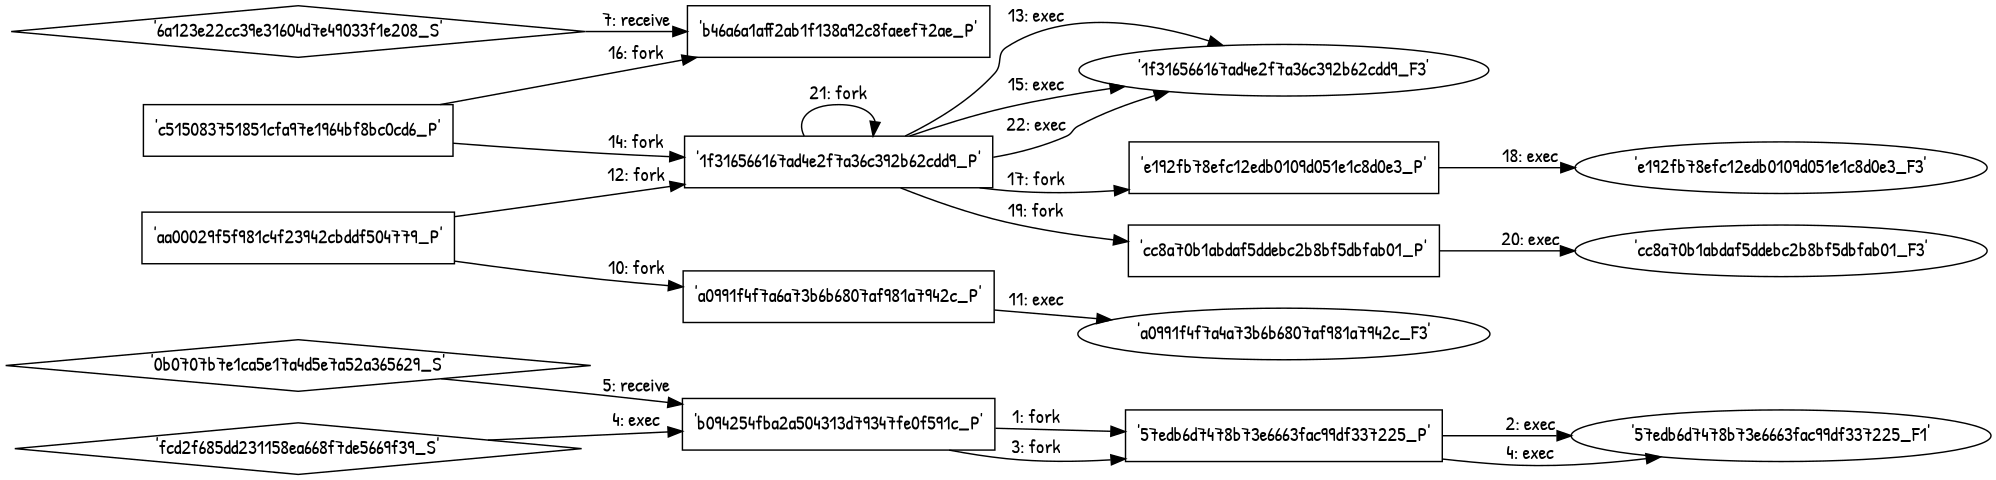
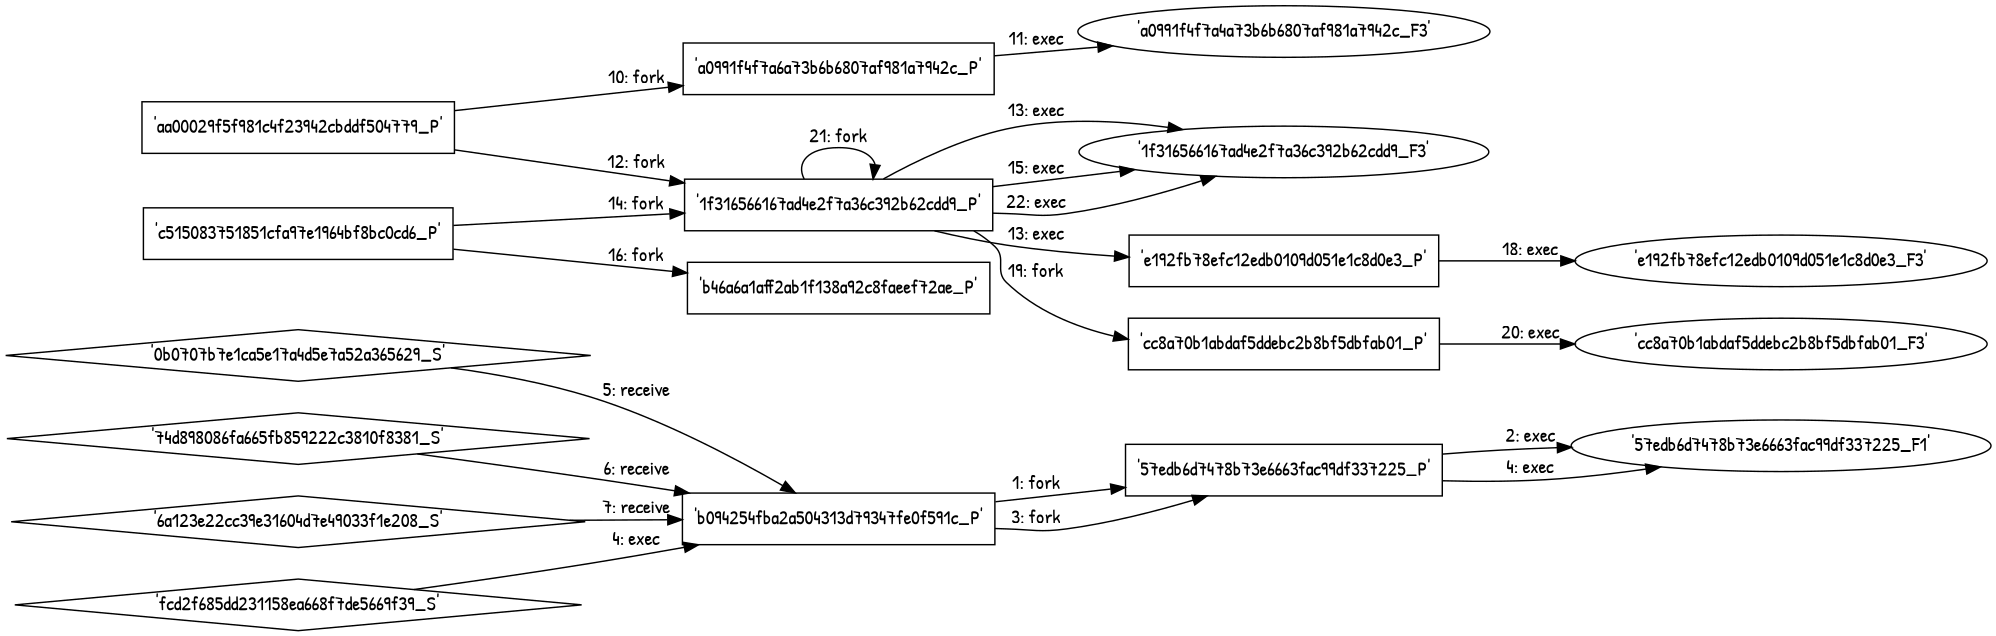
(629, 32) -> (619, 520)
(1036, 180) -> (1036, 234)
none -> (298, 439)
